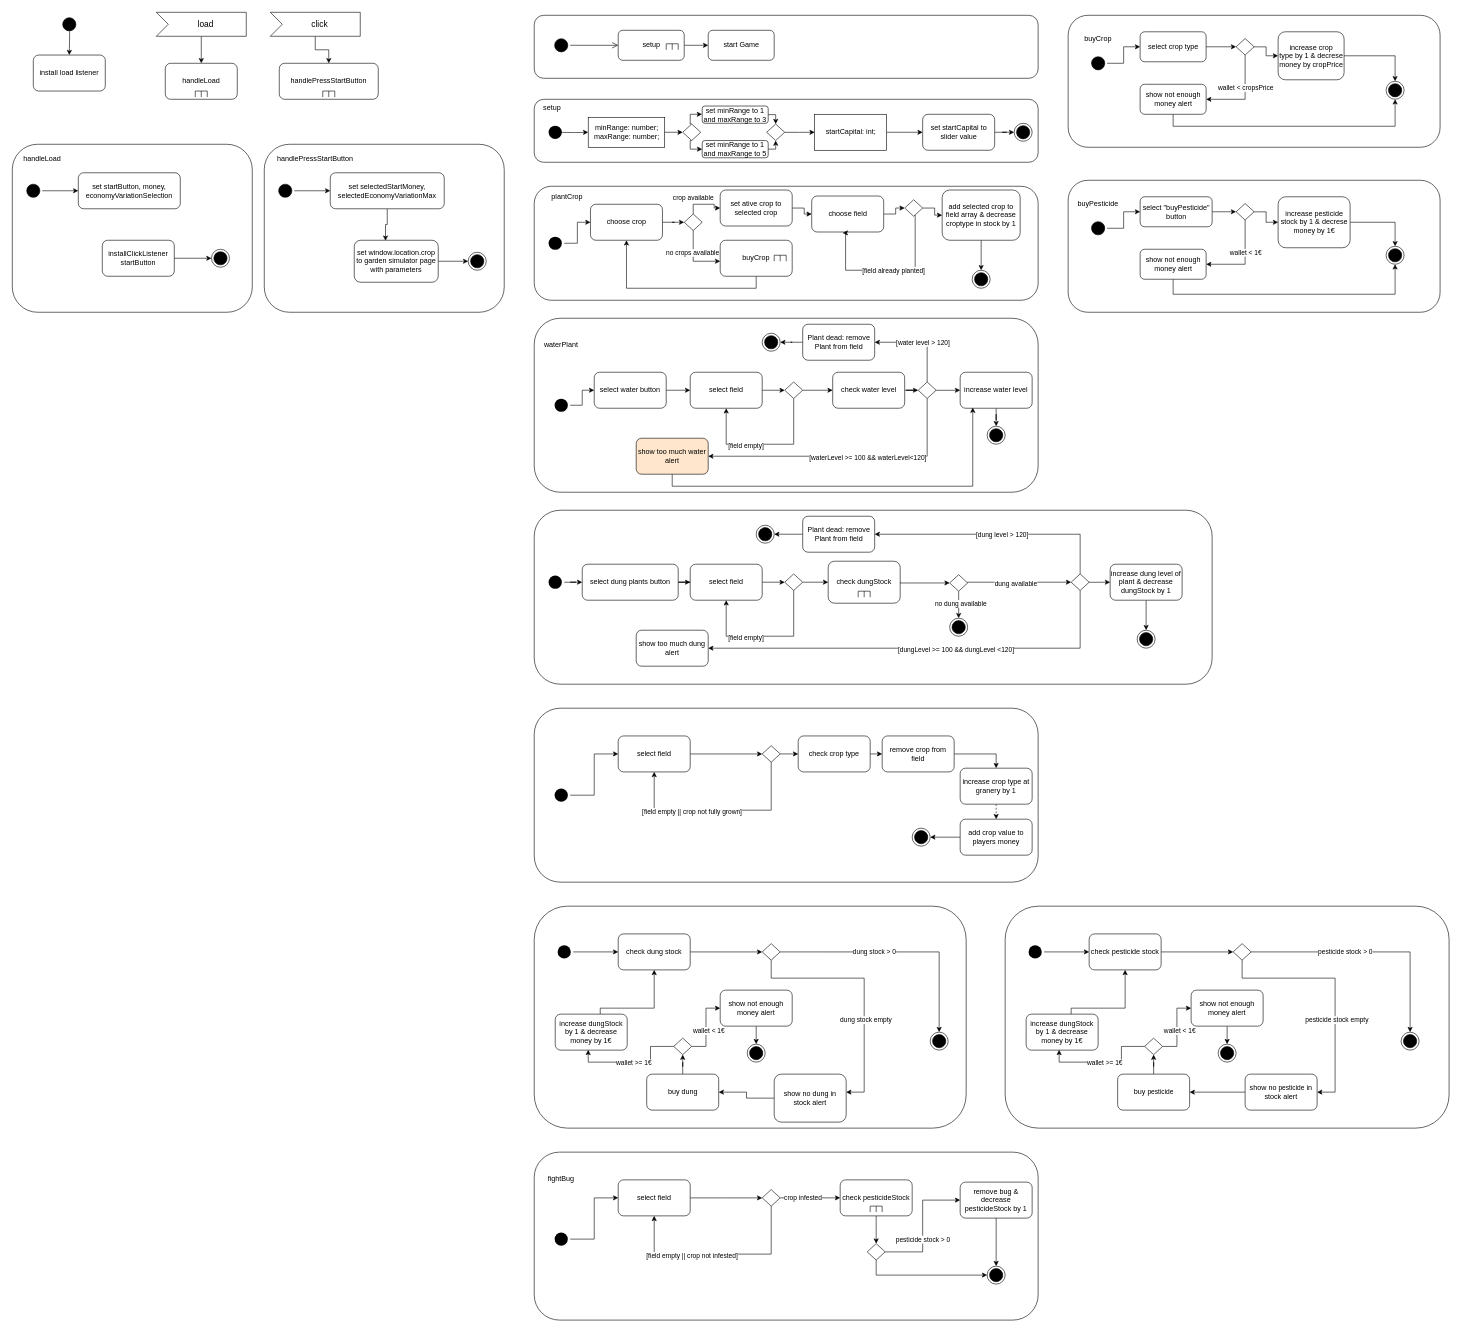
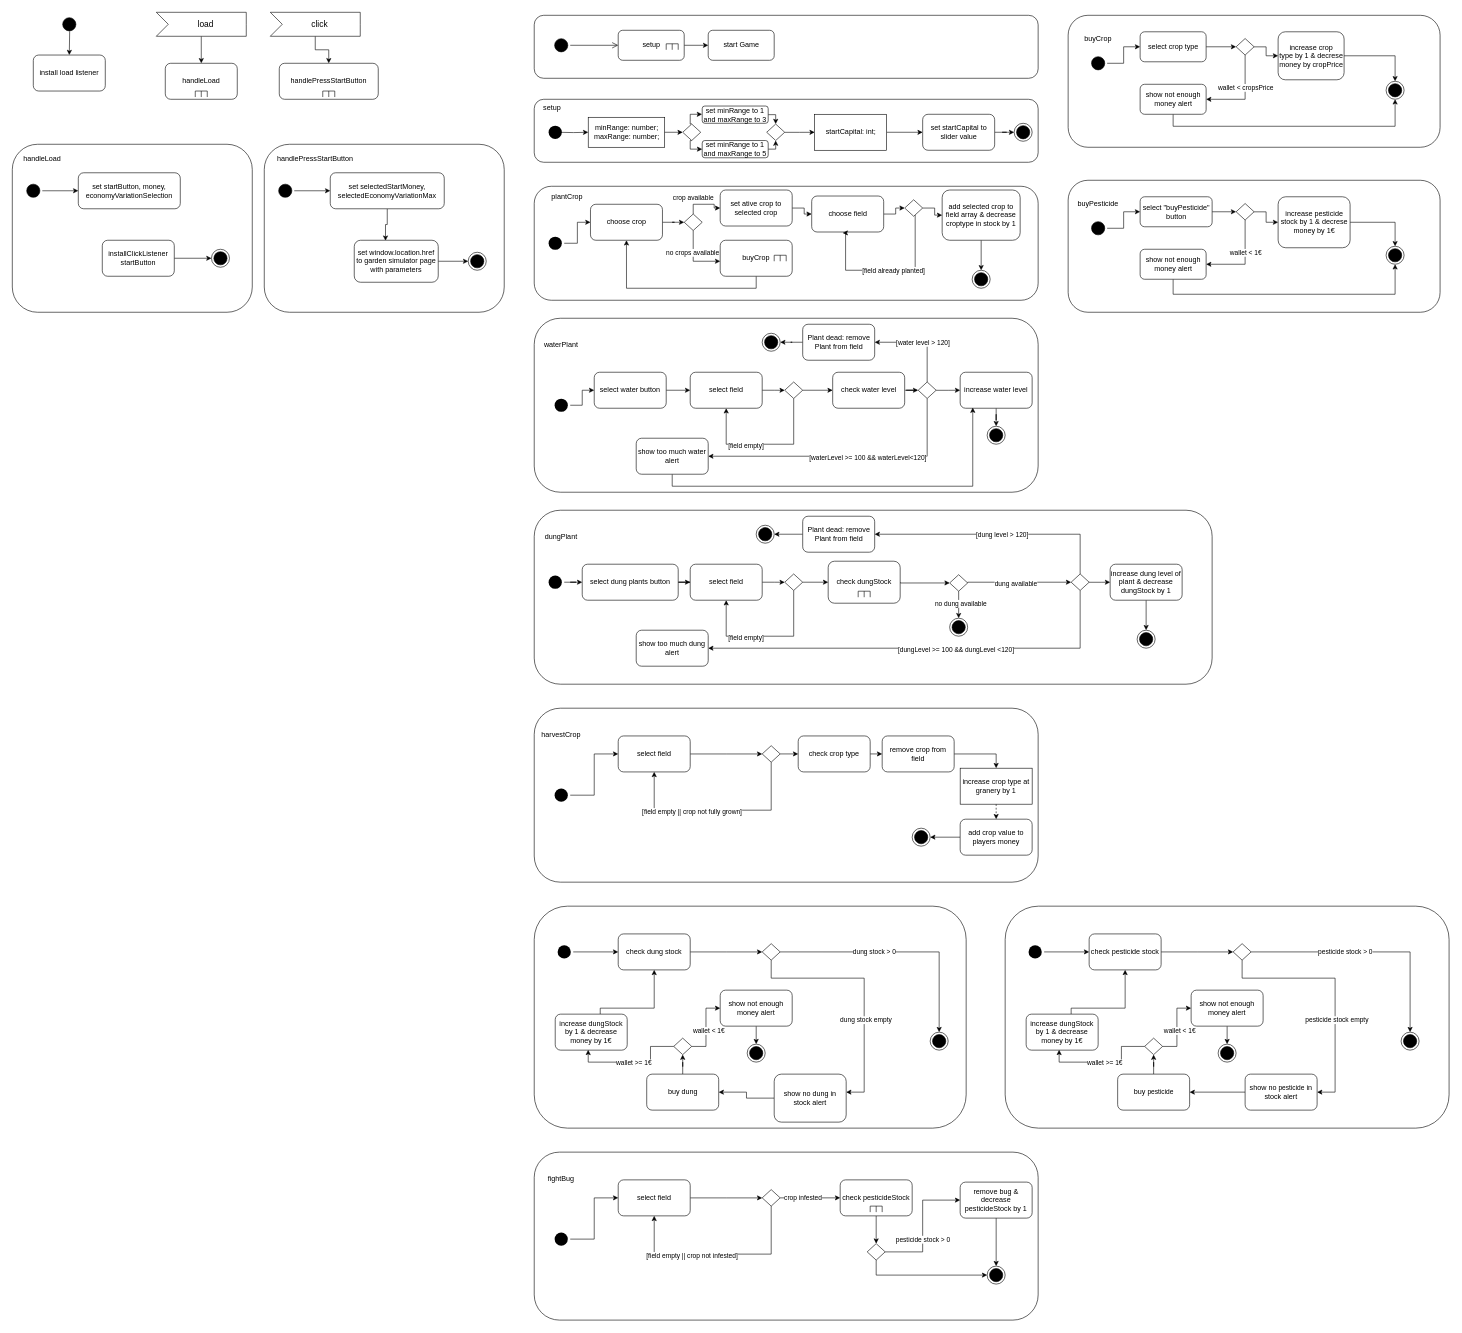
(396, 261) -> (396, 261)
(672, 456) -> (672, 456)
none -> (561, 537)
none -> (561, 735)
(996, 786) -> (996, 786)
